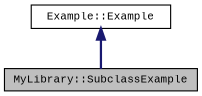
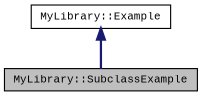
(101, 17) -> (101, 17)
